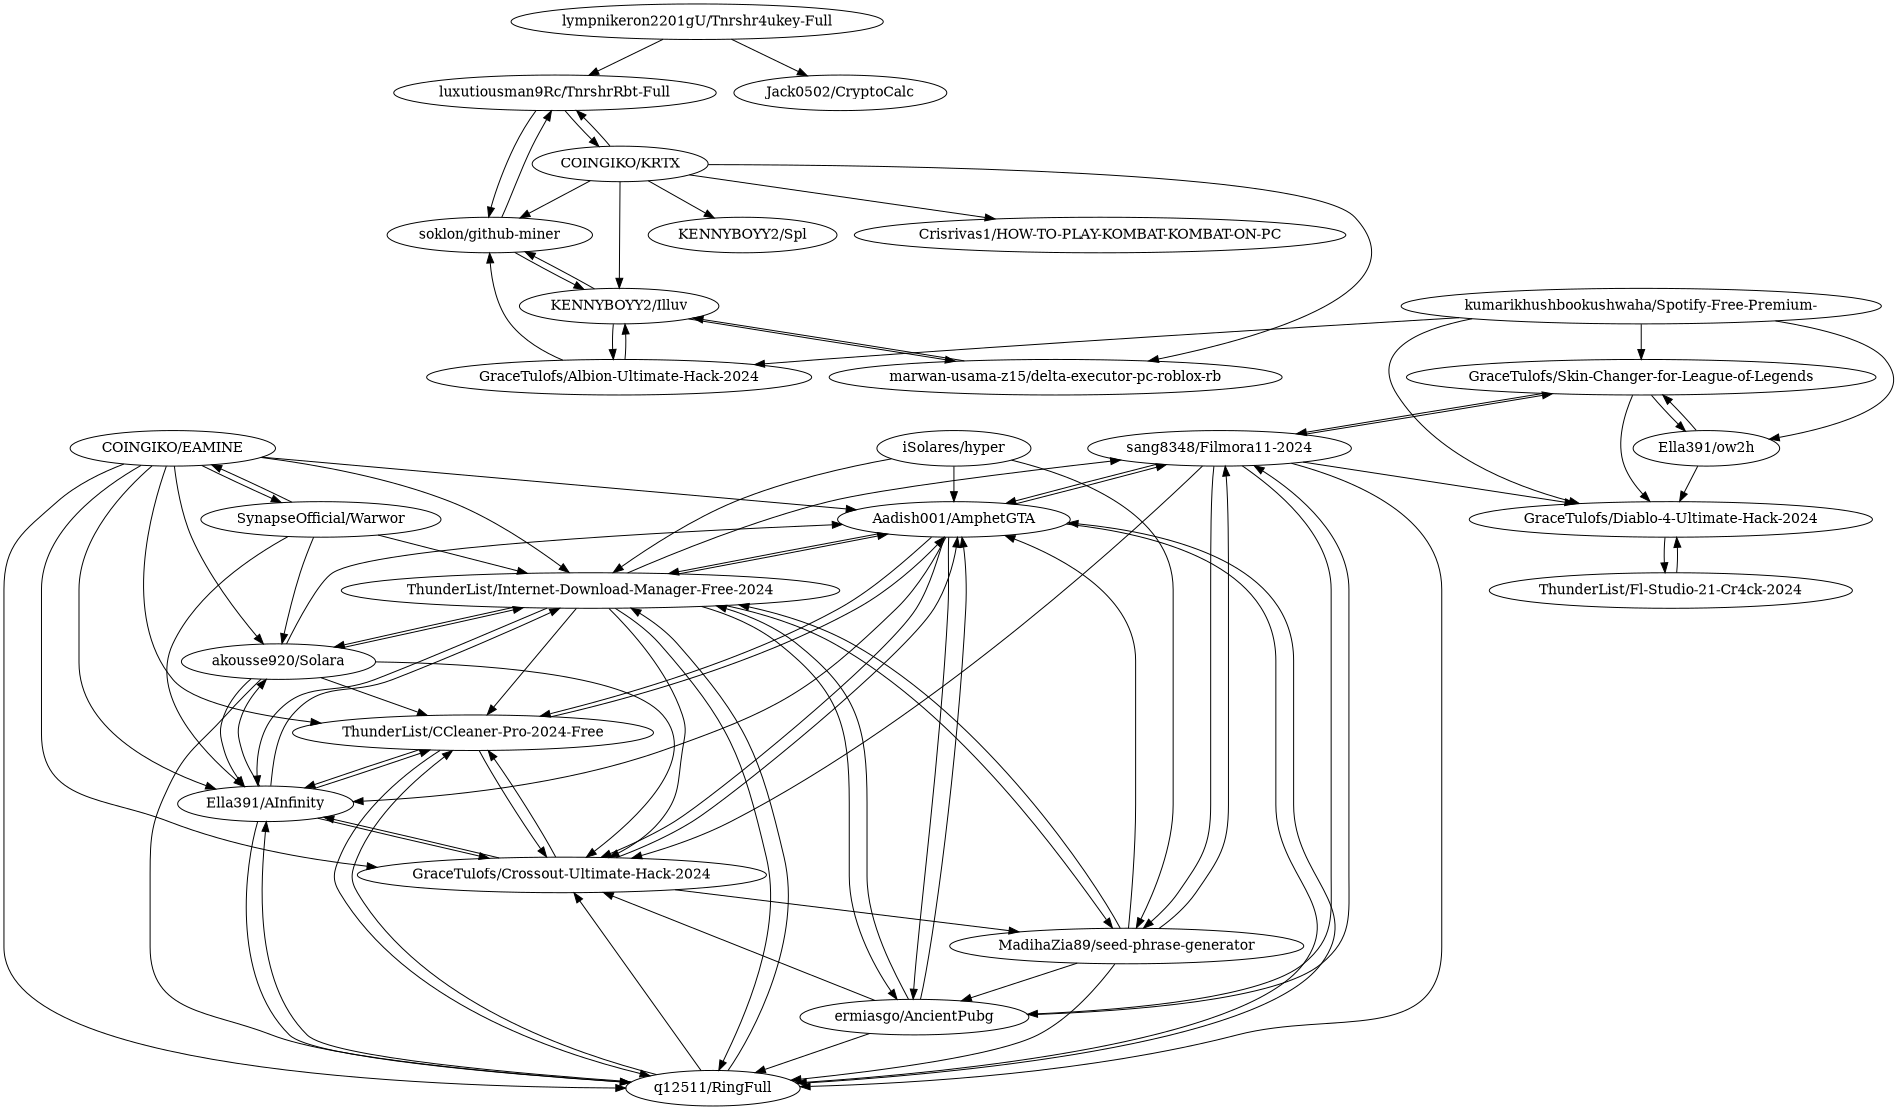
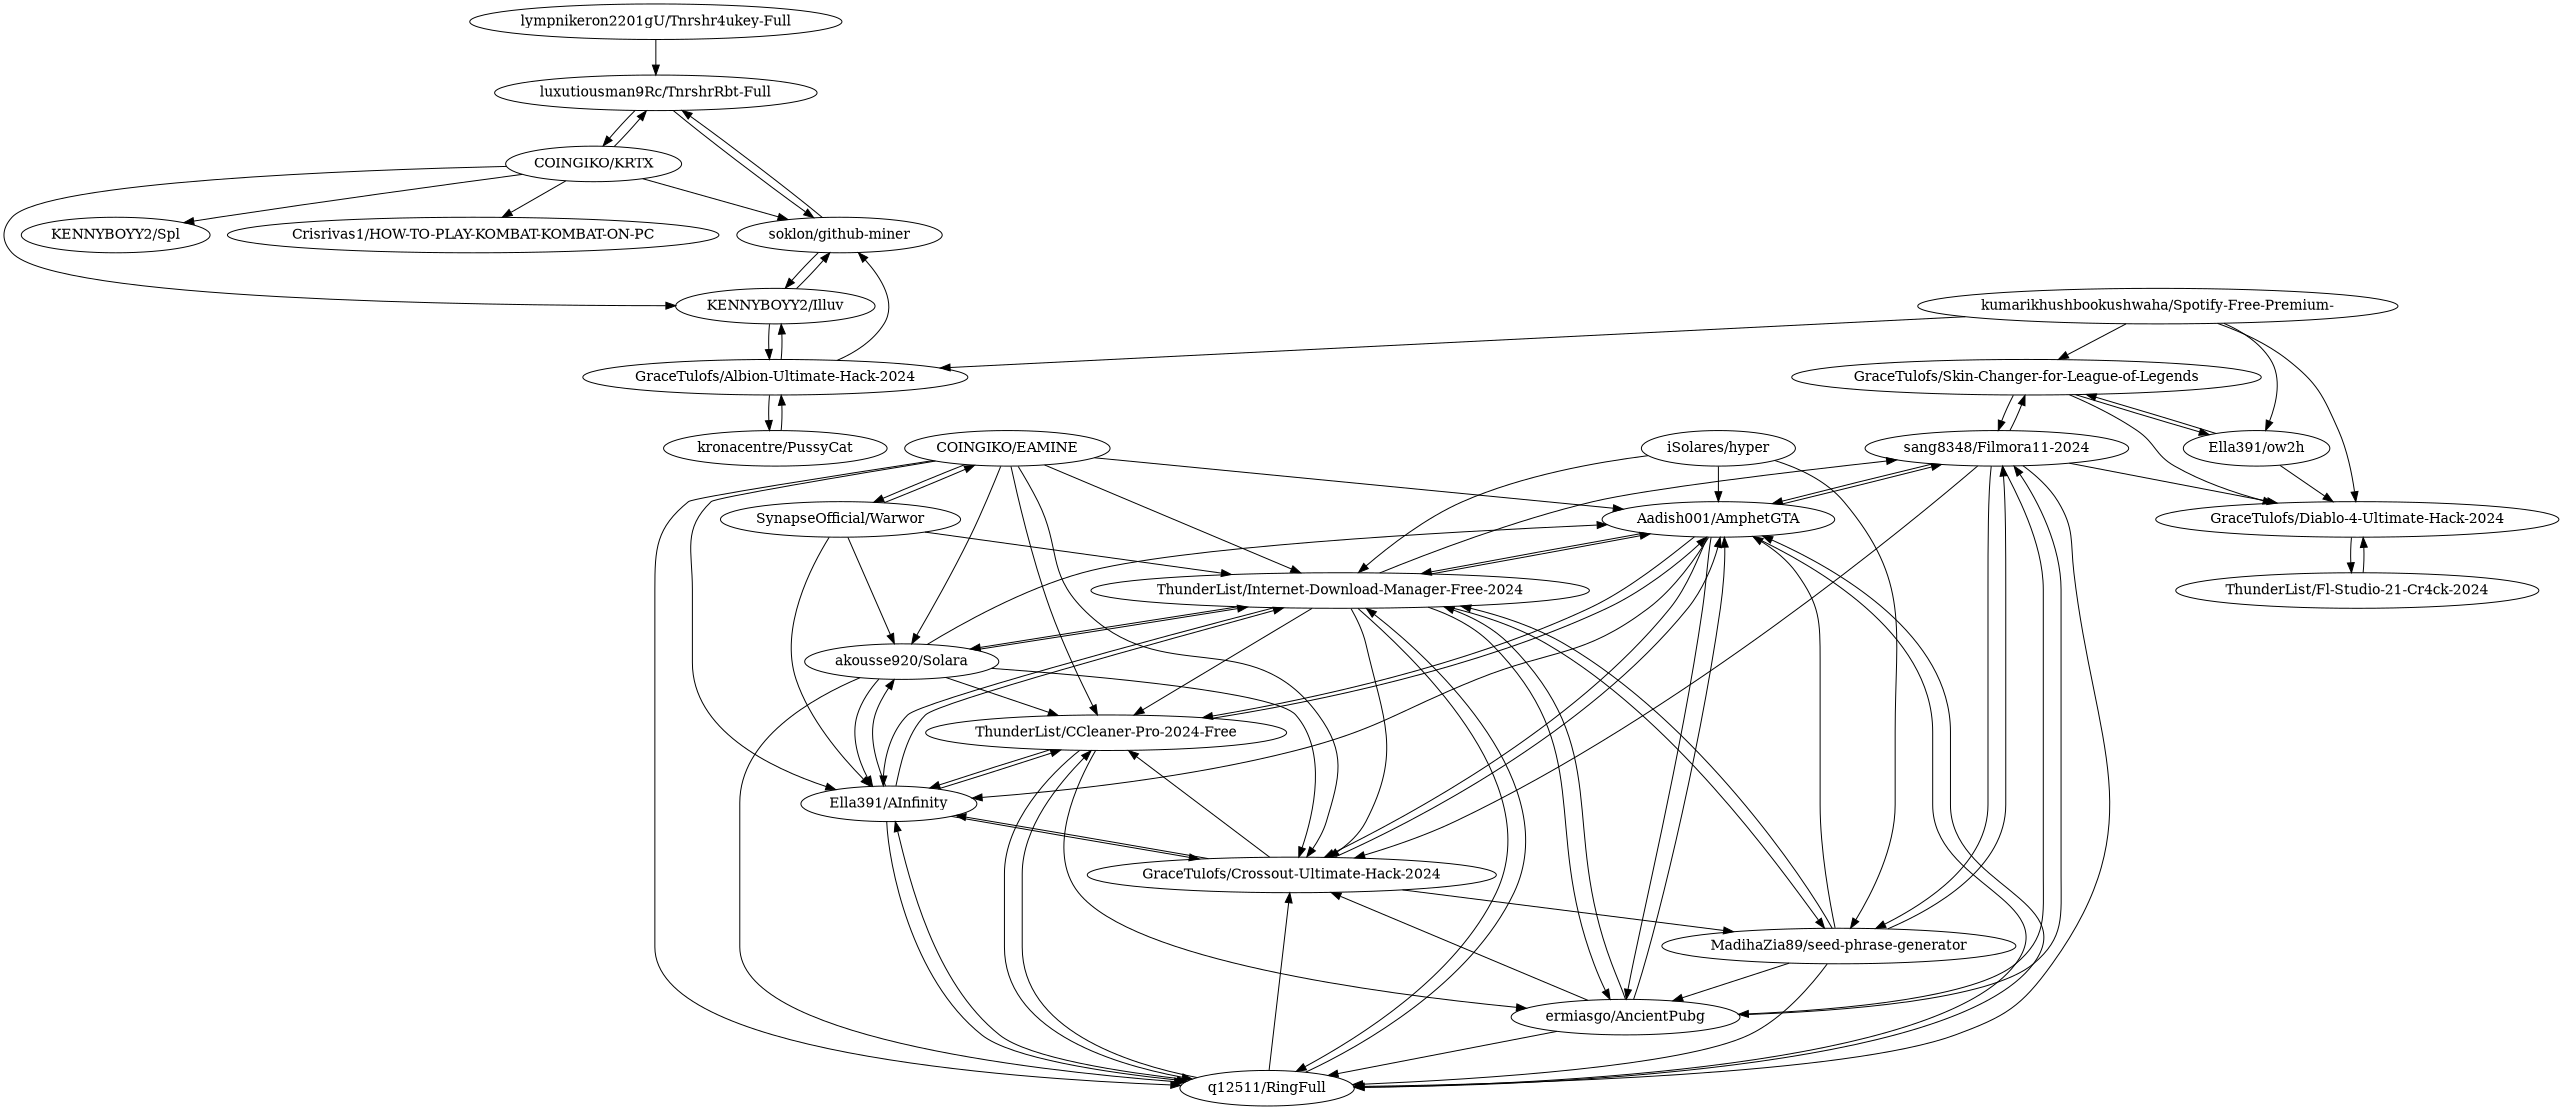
(840, 93) -> none
(1056, 377) -> none
none -> (775, 448)
(509, 800) -> (1216, 958)
